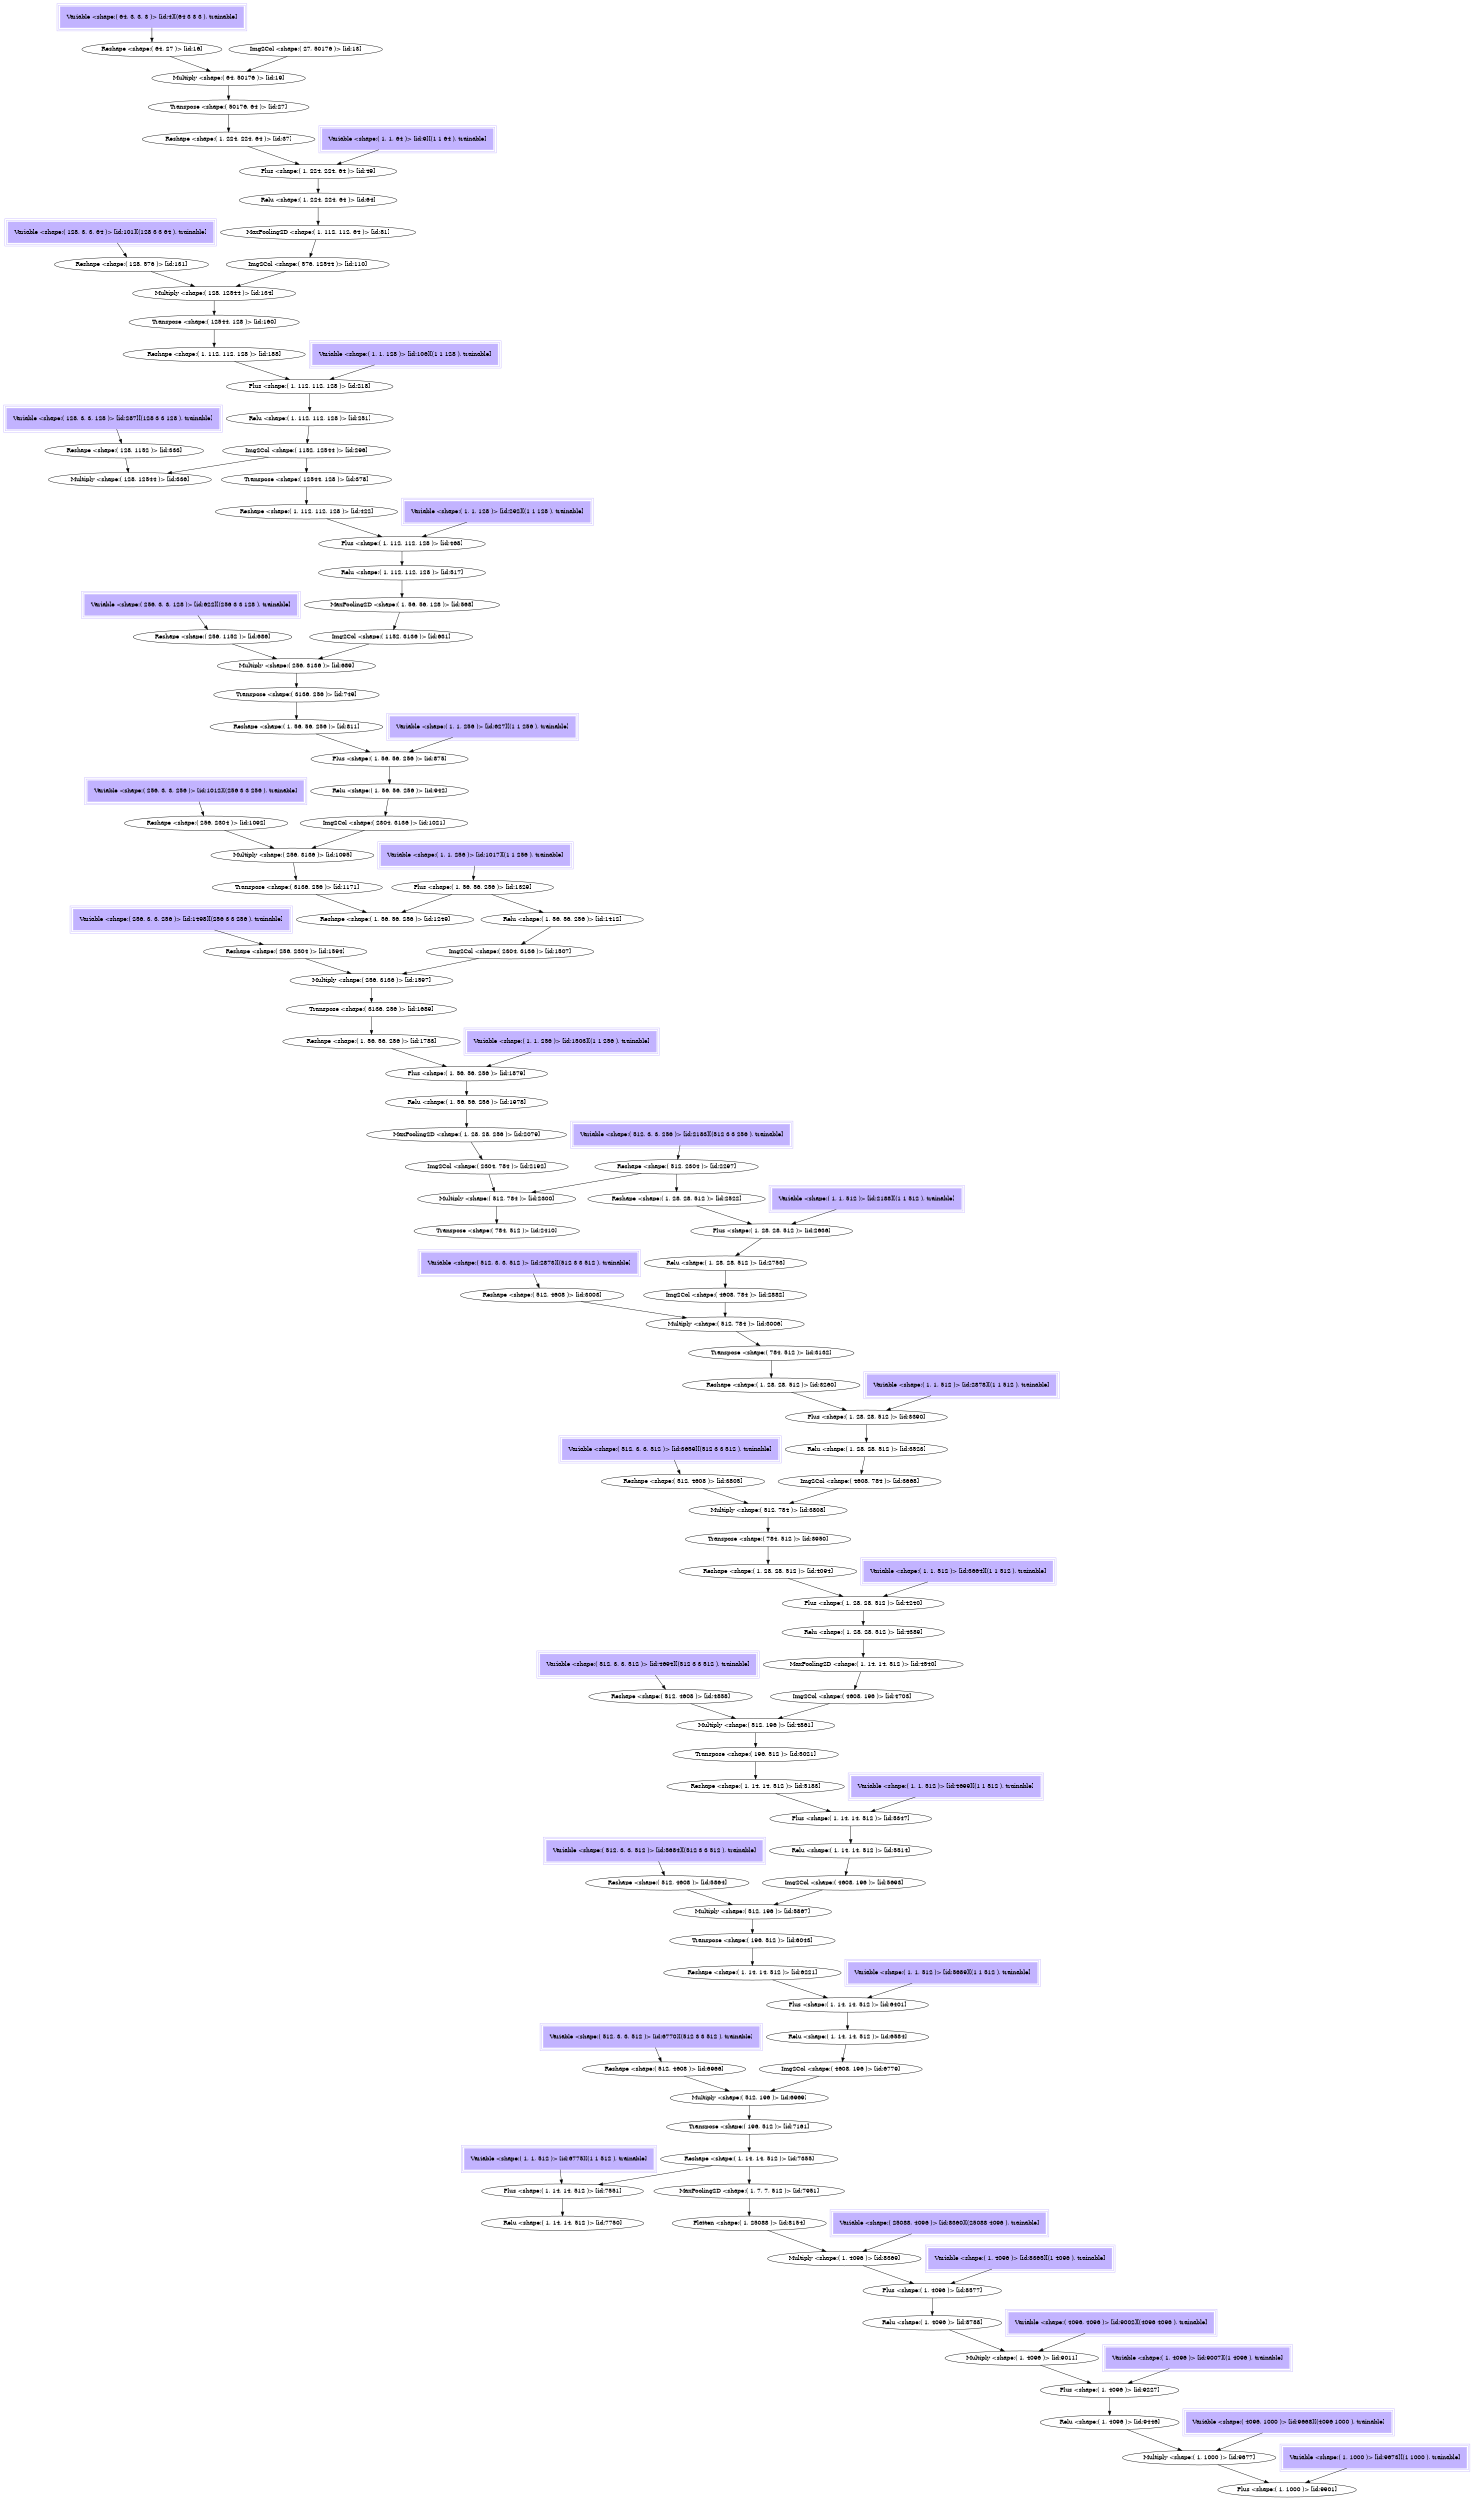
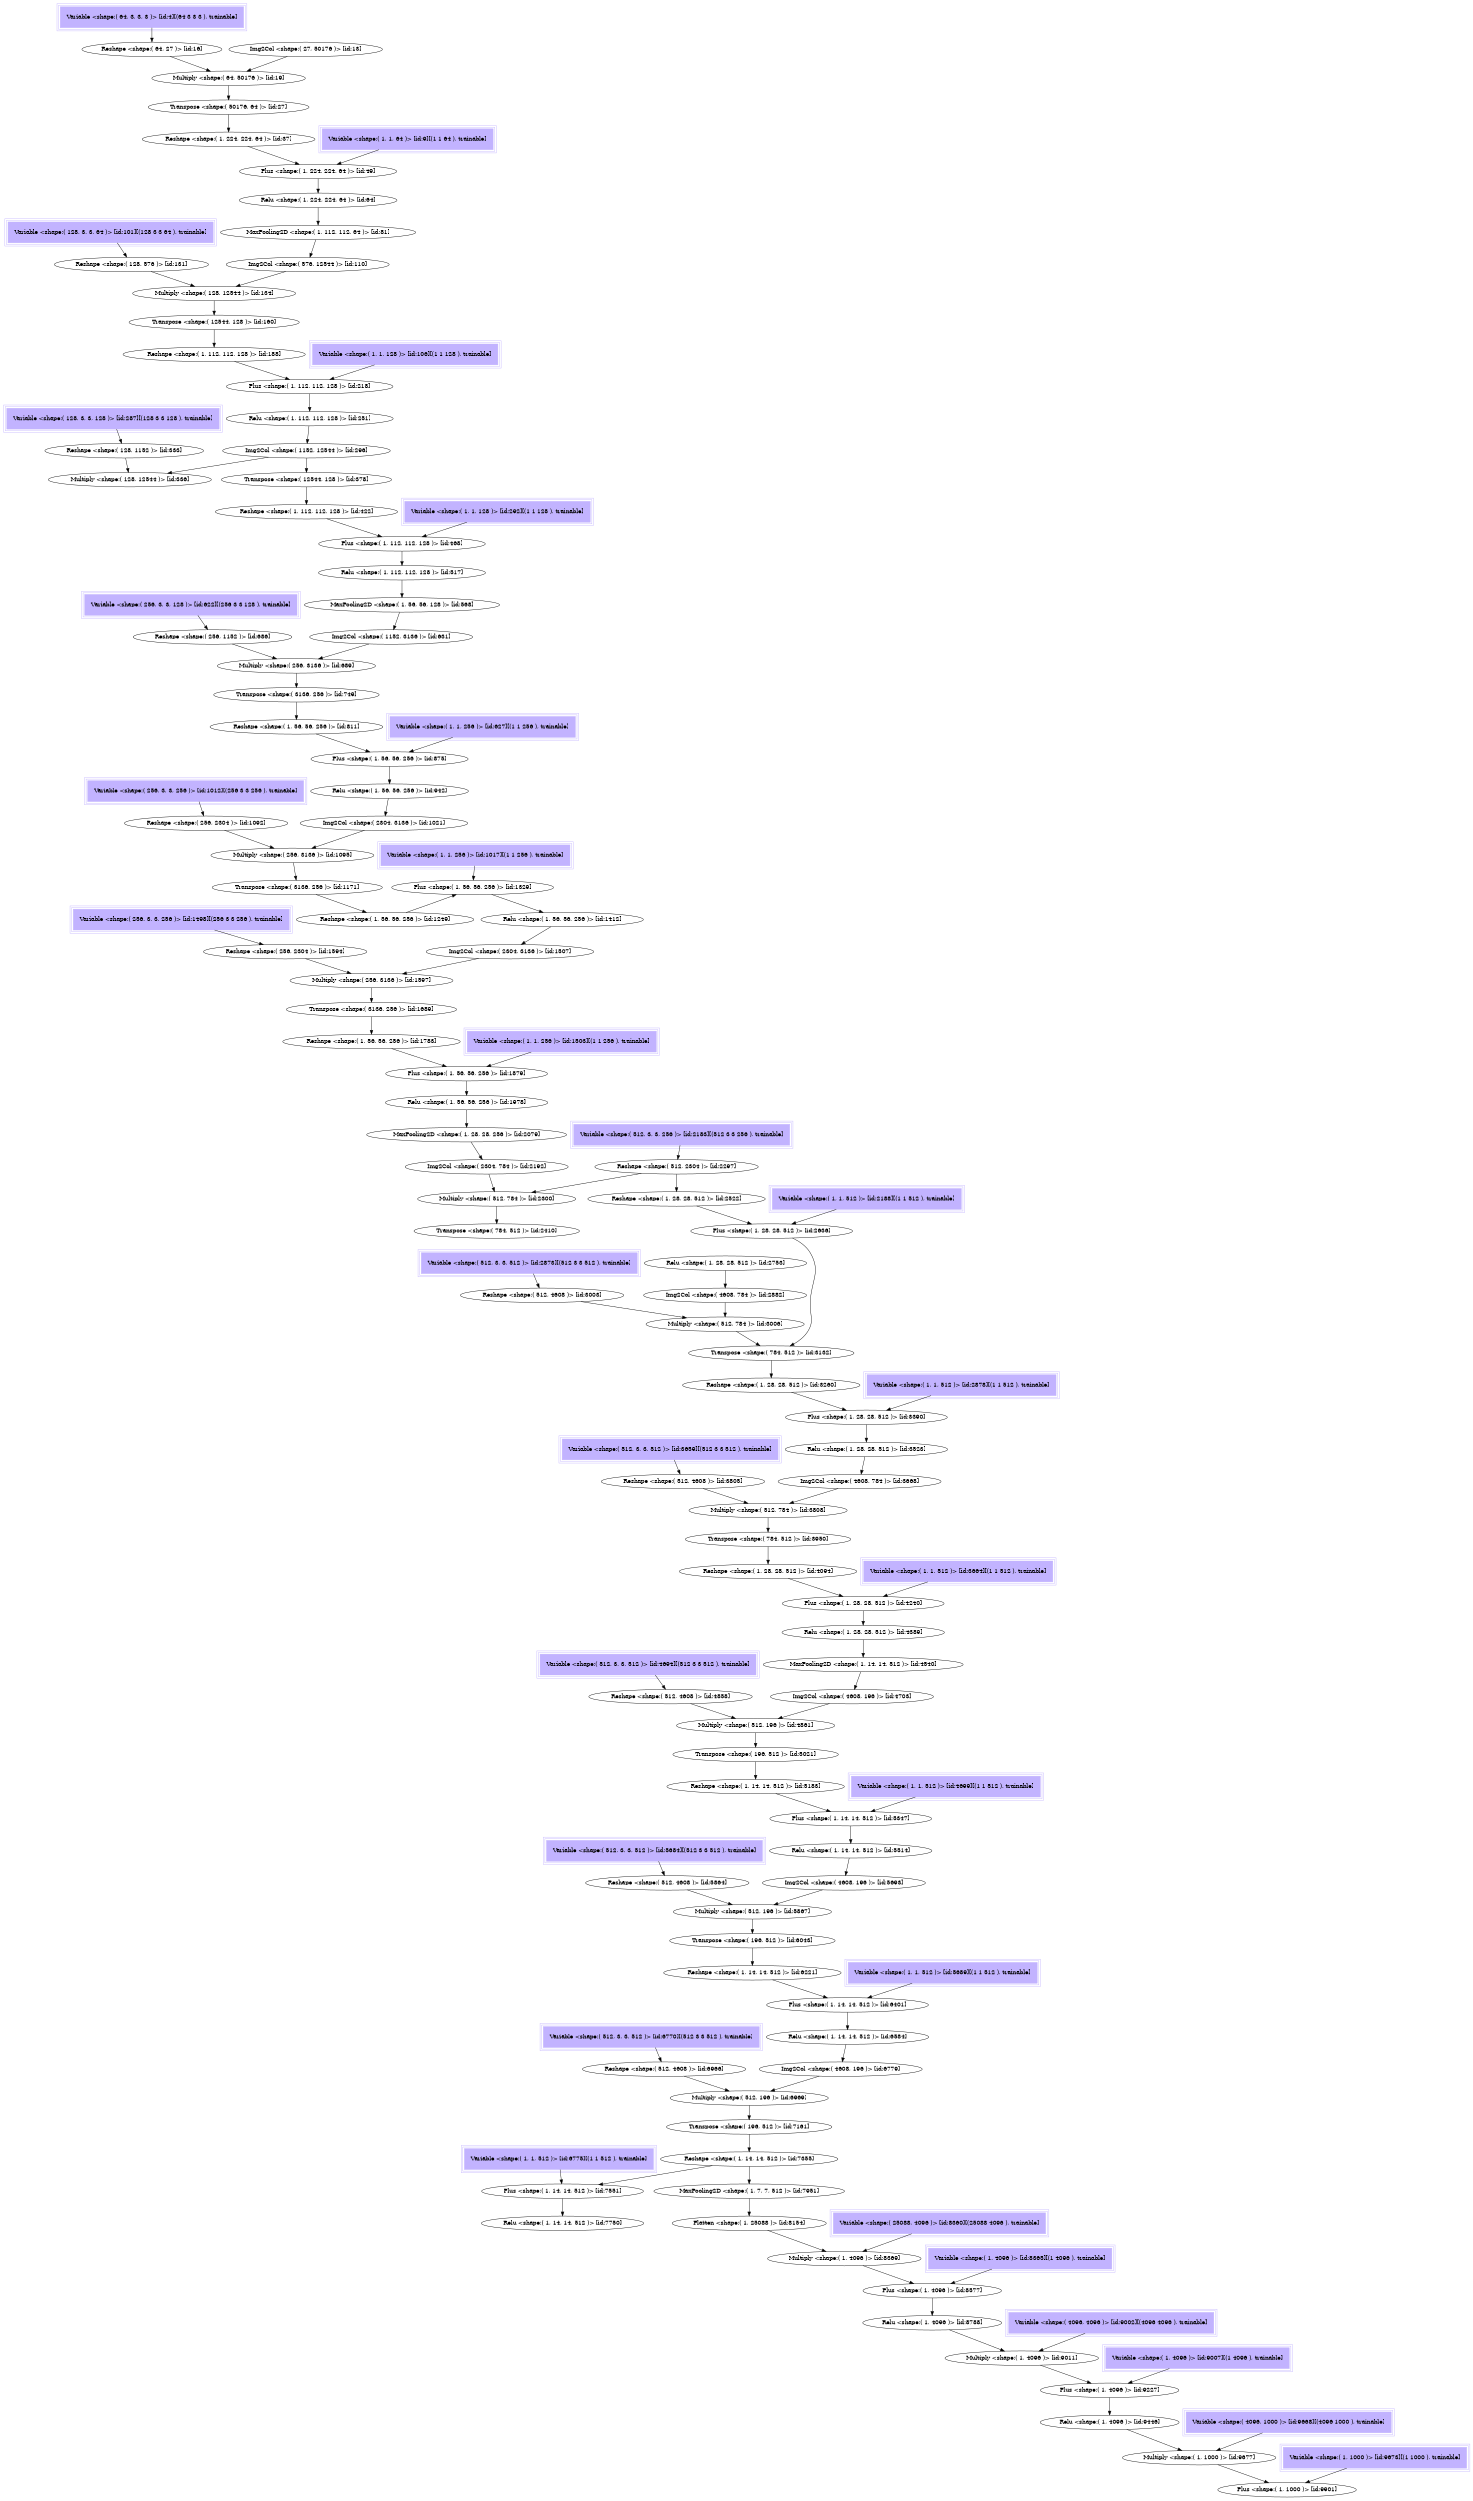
(429, 903) -> (429, 904)
(750, 1246) -> (812, 1290)
